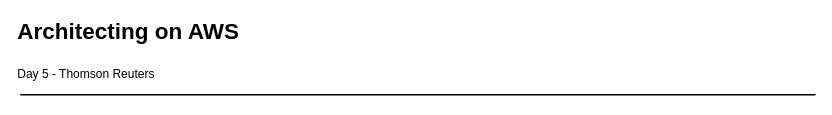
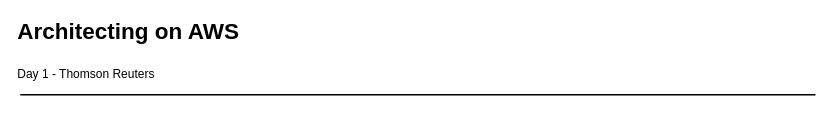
(89, 74) -> (89, 74)
